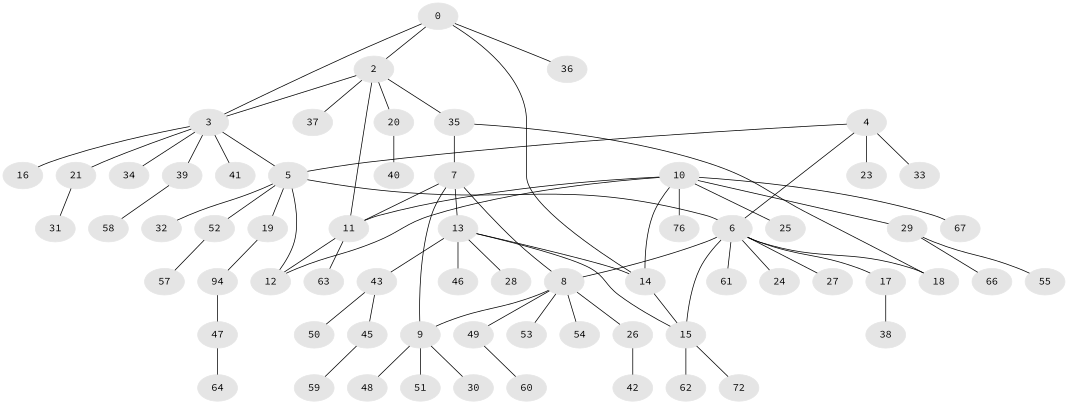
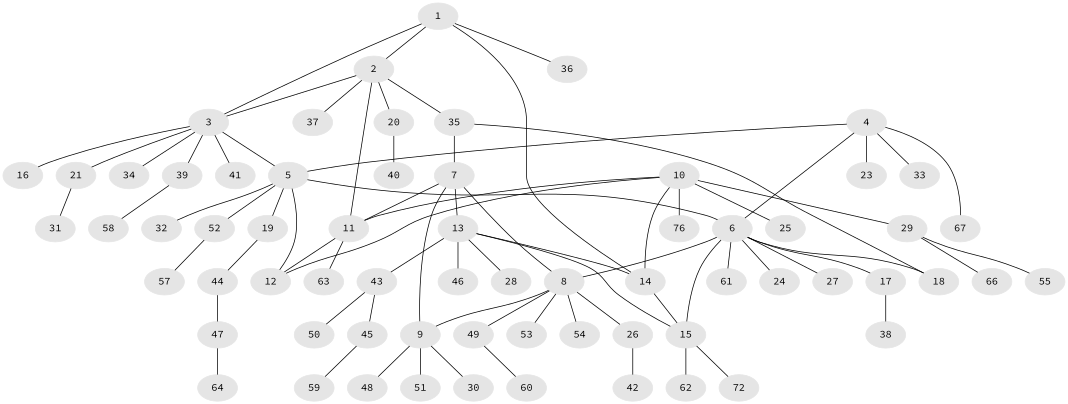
(438, 16) -> (438, 16)
(824, 191) -> (941, 157)
(218, 282) -> (218, 282)
